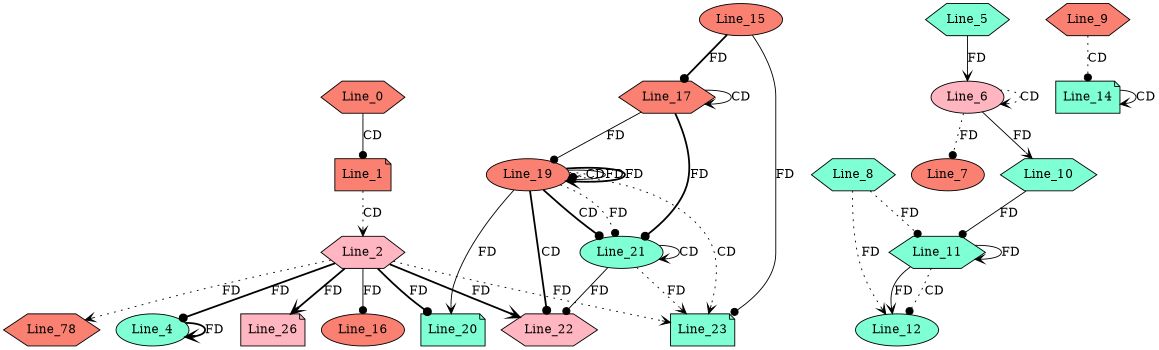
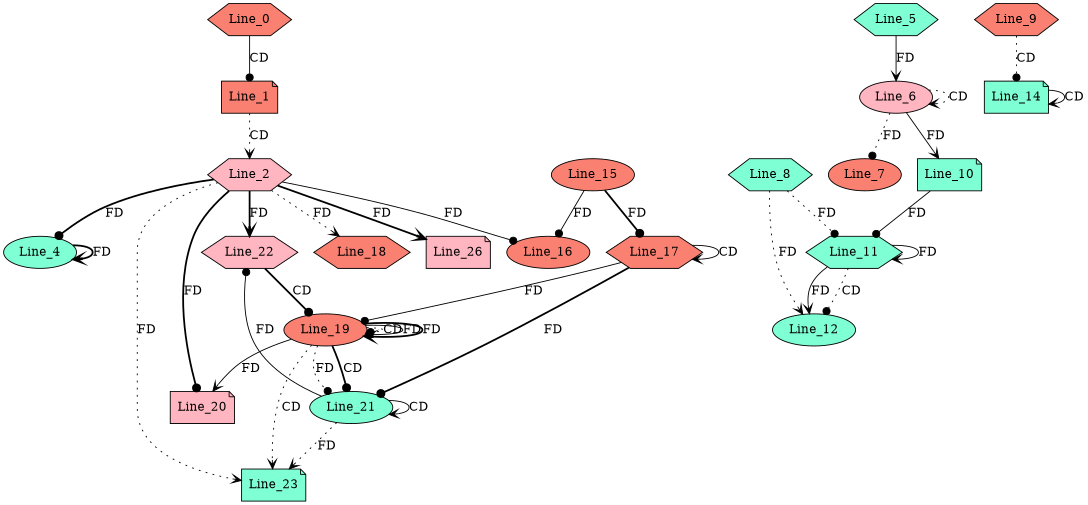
(1049, 175) -> (950, 175)
(776, 177) -> (572, 210)
(538, 249) -> (285, 289)
(52, 330) -> (362, 252)
(453, 330) -> (202, 407)
